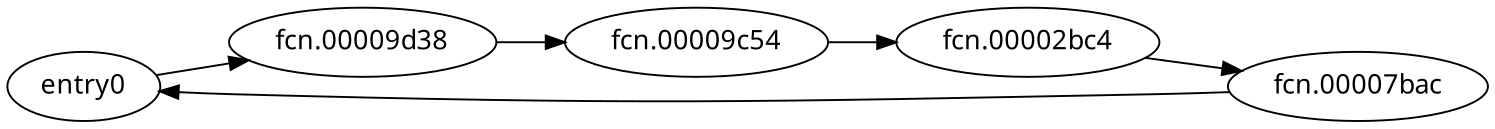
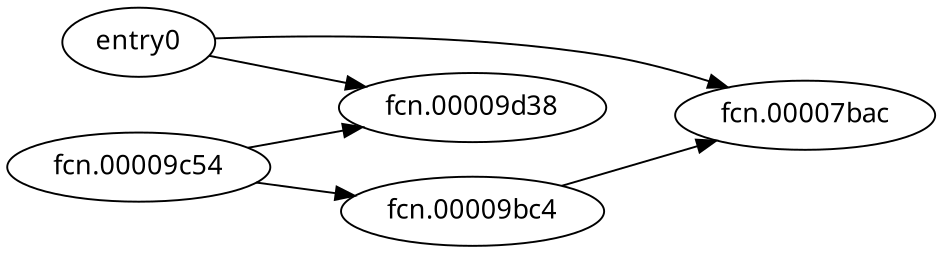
(521, 42) -> (295, 139)
(1028, 42) -> (473, 211)
(704, 101) -> (464, 41)
